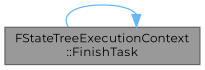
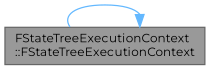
(102, 46) -> (105, 46)
